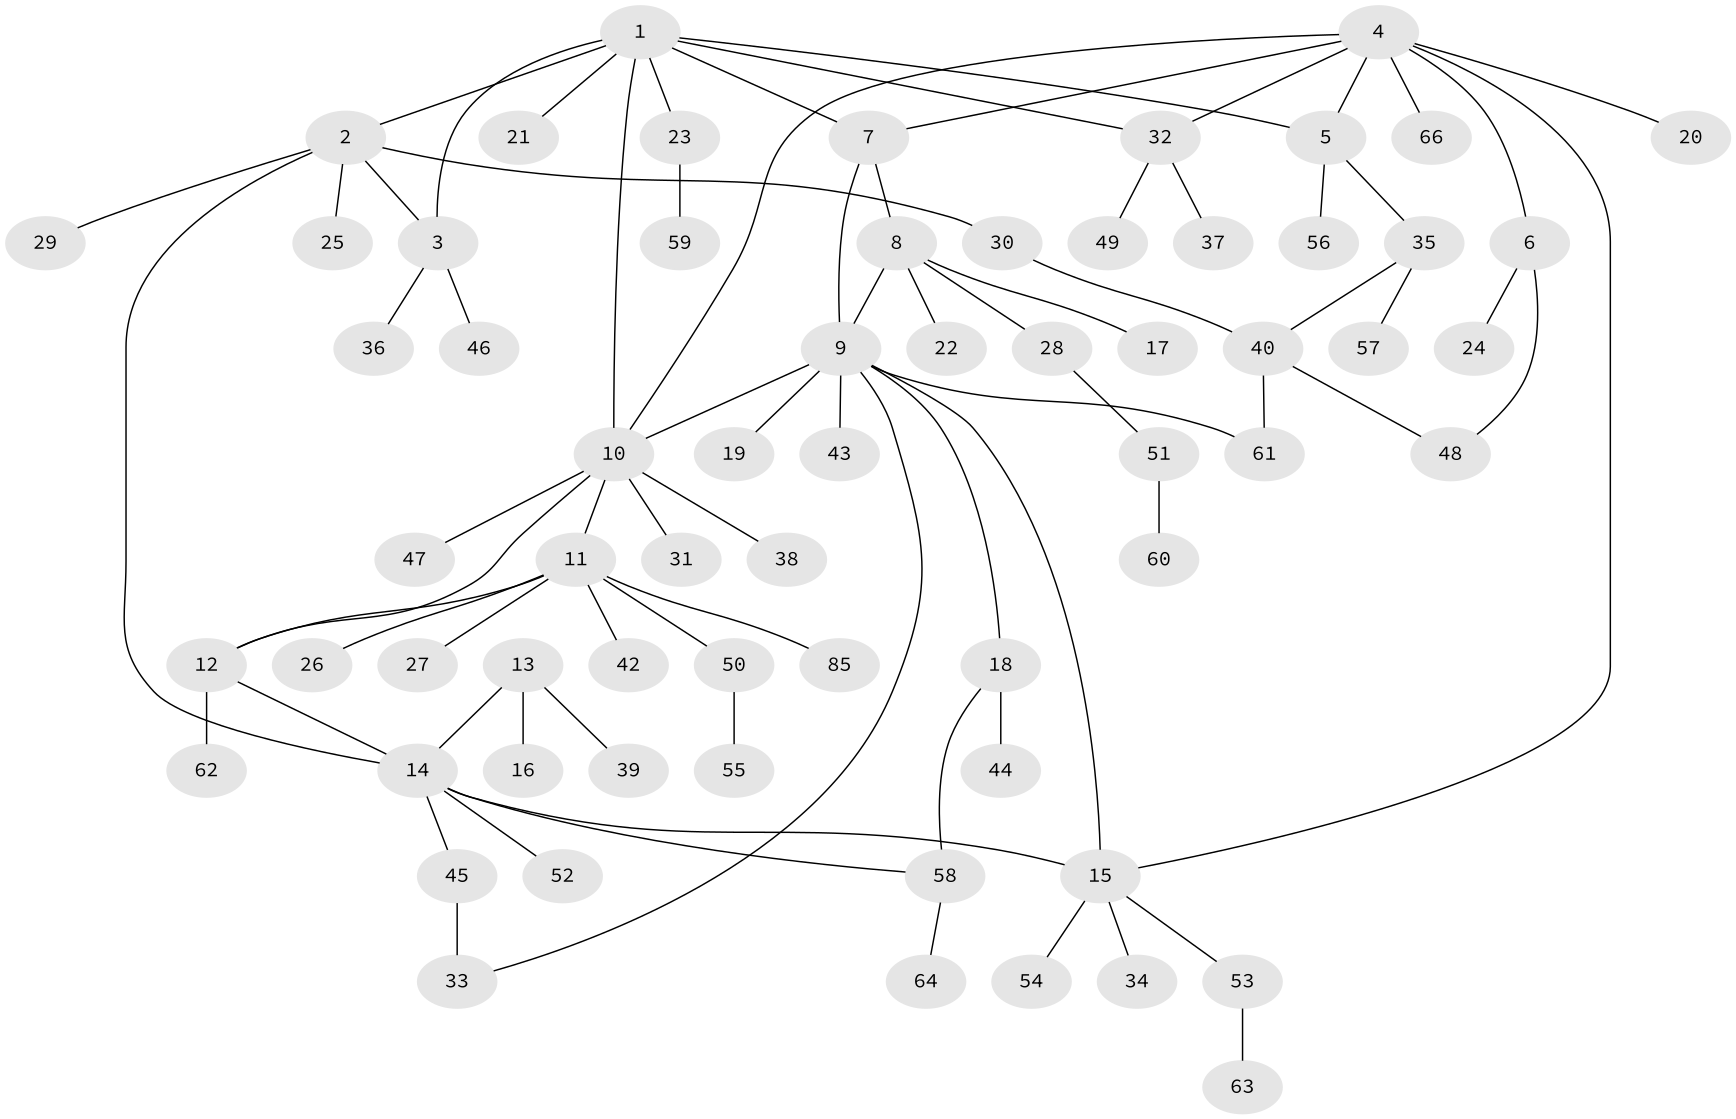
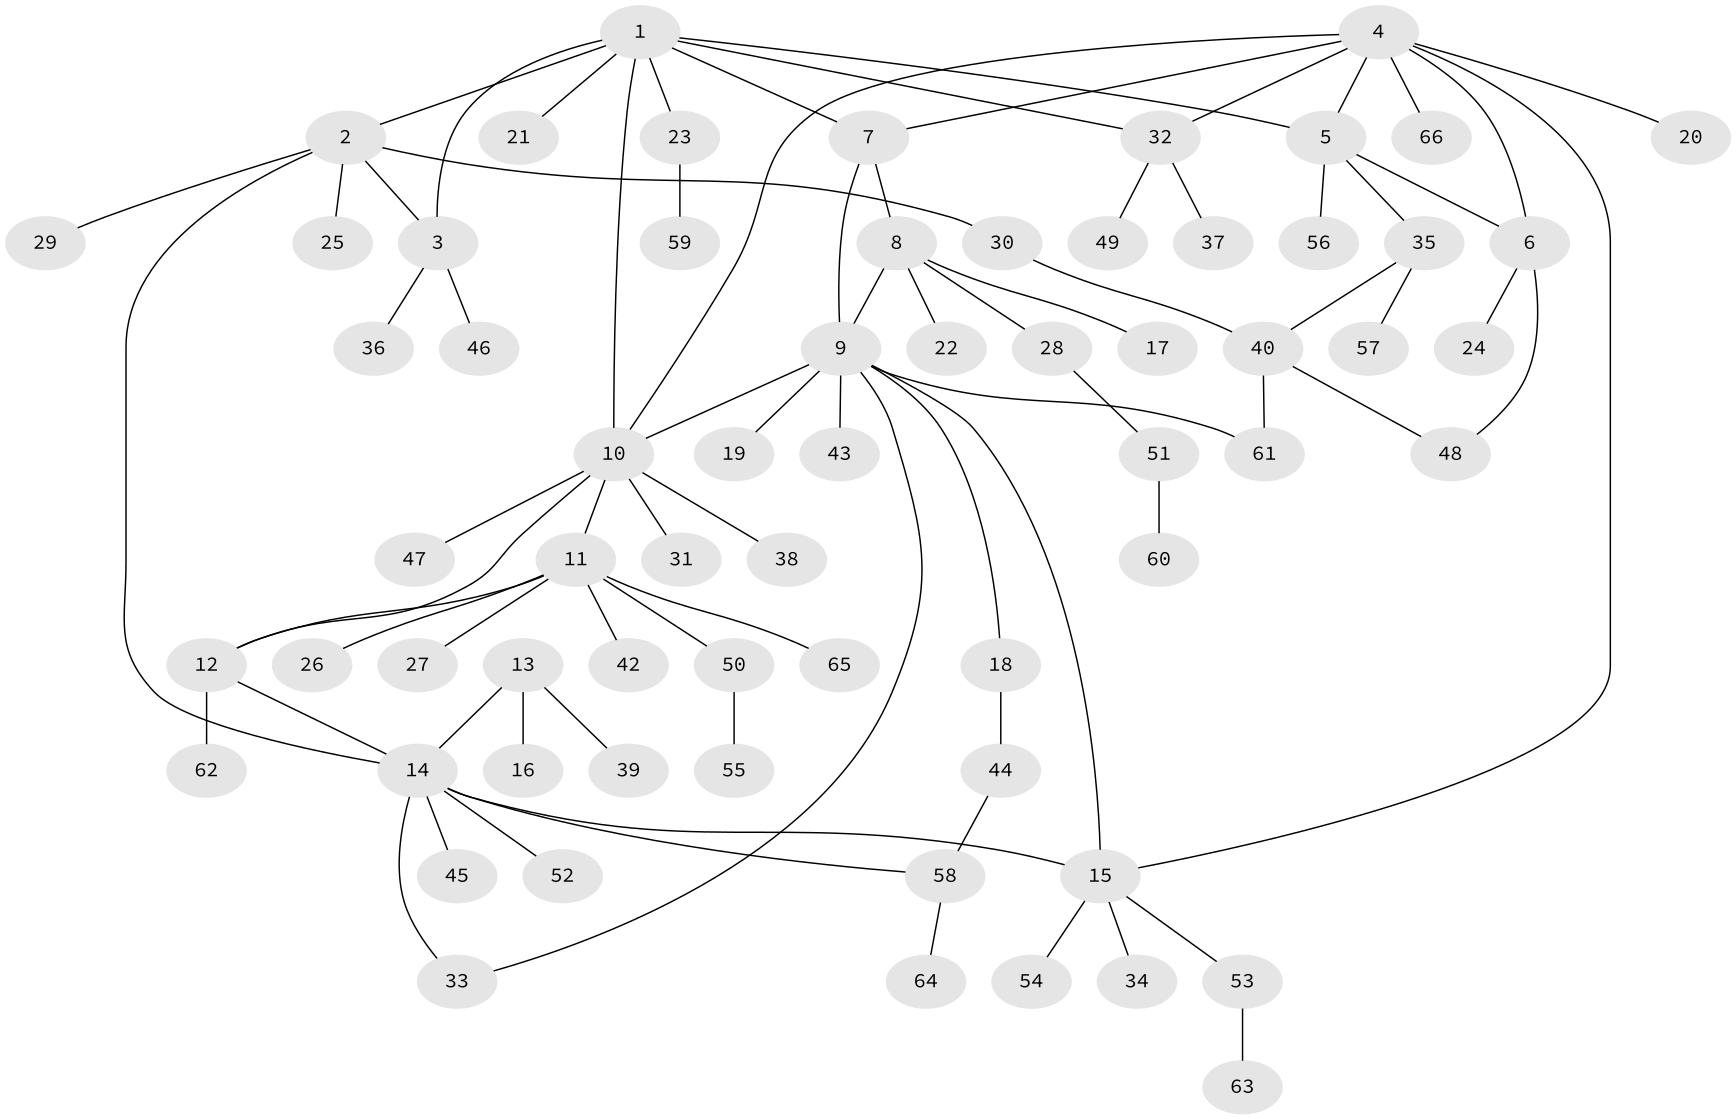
none -> (1428, 190)
(840, 665) -> (840, 665)
(943, 764) -> (973, 824)
(457, 929) -> (400, 882)
